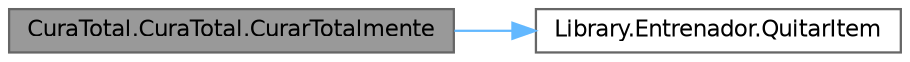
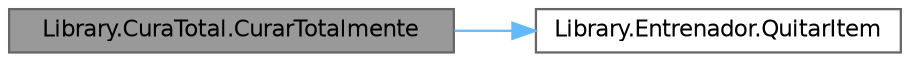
(231, 31) -> (231, 31)
